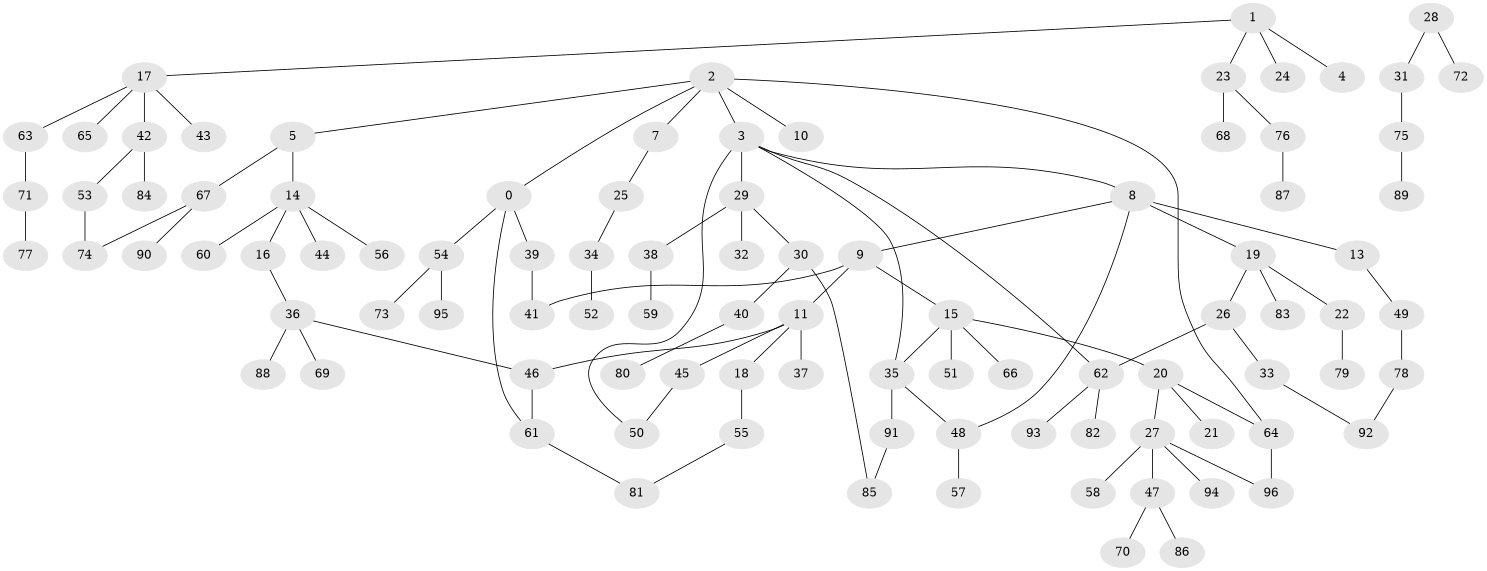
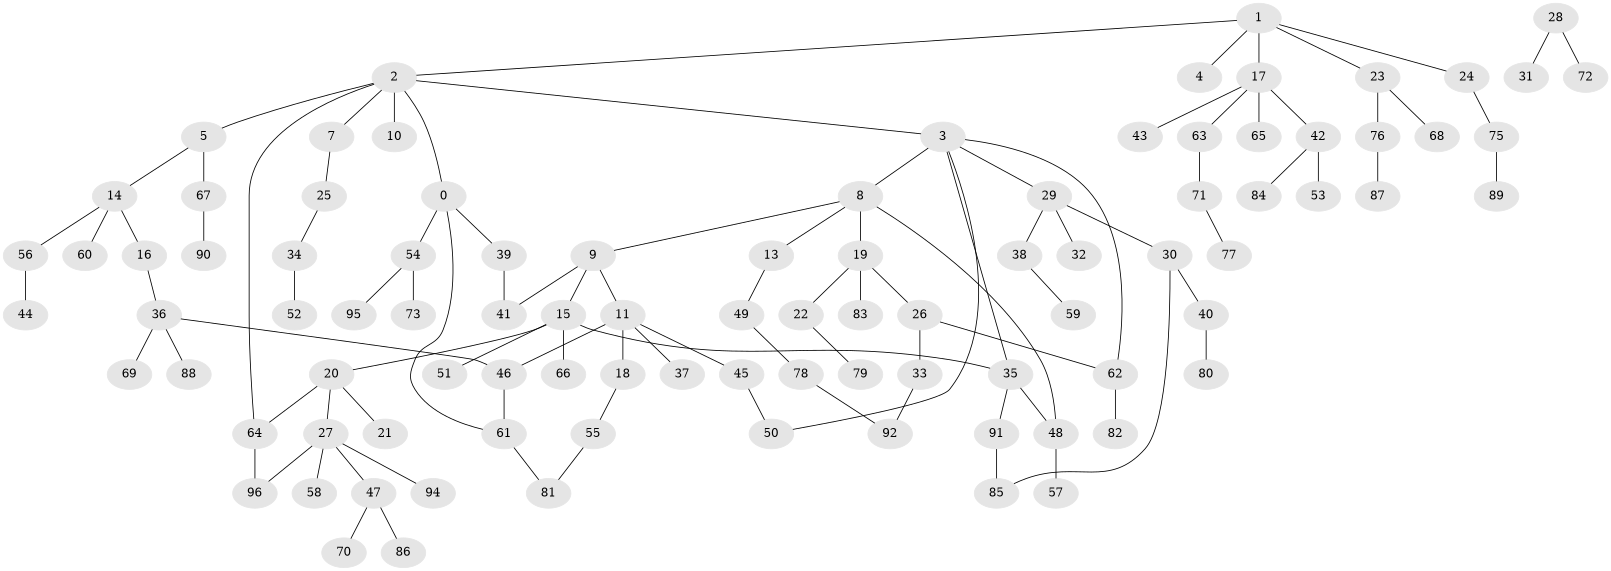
none -> (827, 48)
(1402, 107) -> (1482, 107)
(308, 226) -> (26, 286)
(85, 256) -> none
(1034, 434) -> none
